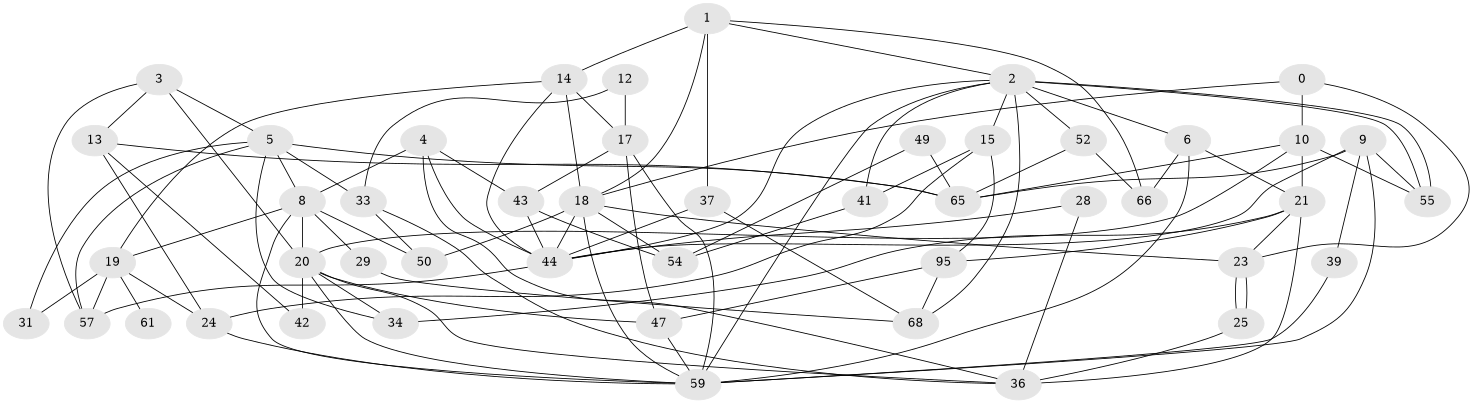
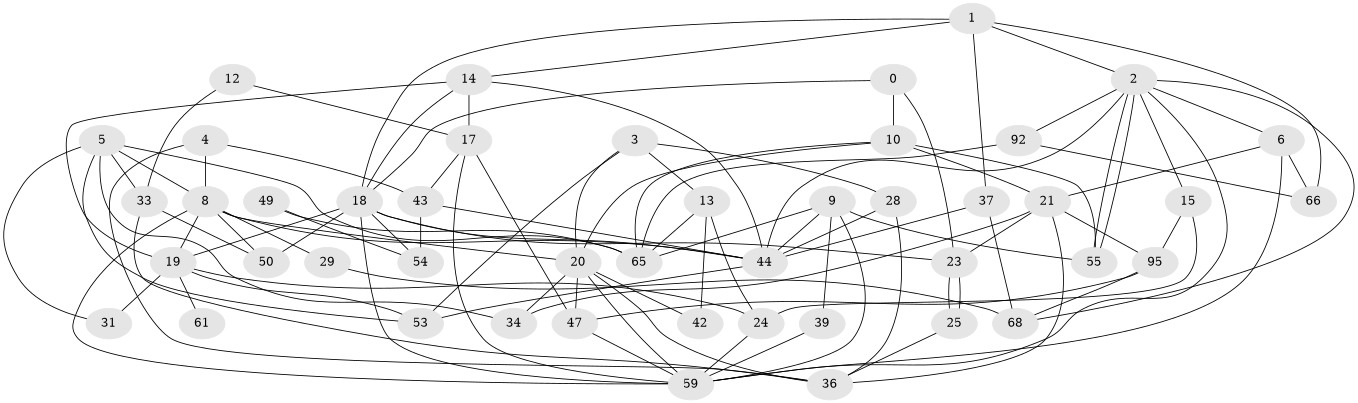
(215, 110) -> (795, 168)
(1084, 141) -> (1019, 141)
(865, 202) -> none
(465, 219) -> (482, 242)
none -> (259, 234)
(87, 324) -> (421, 324)
